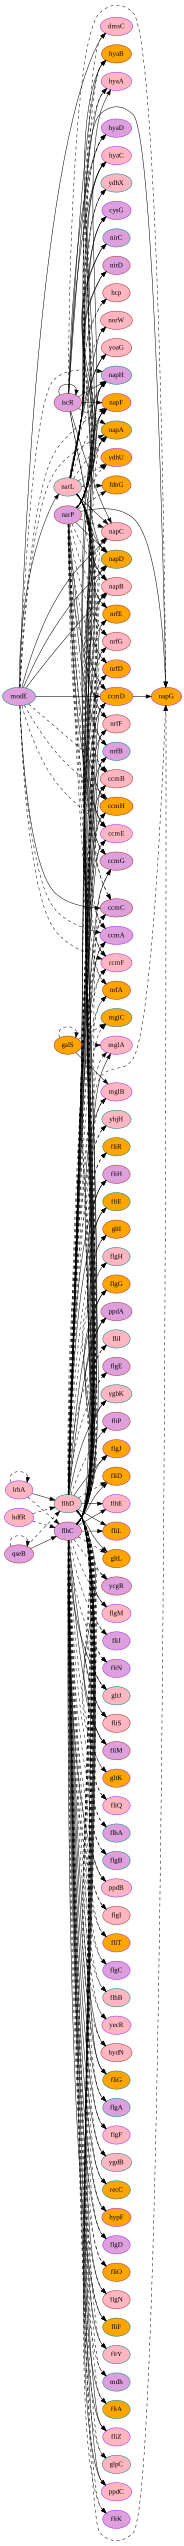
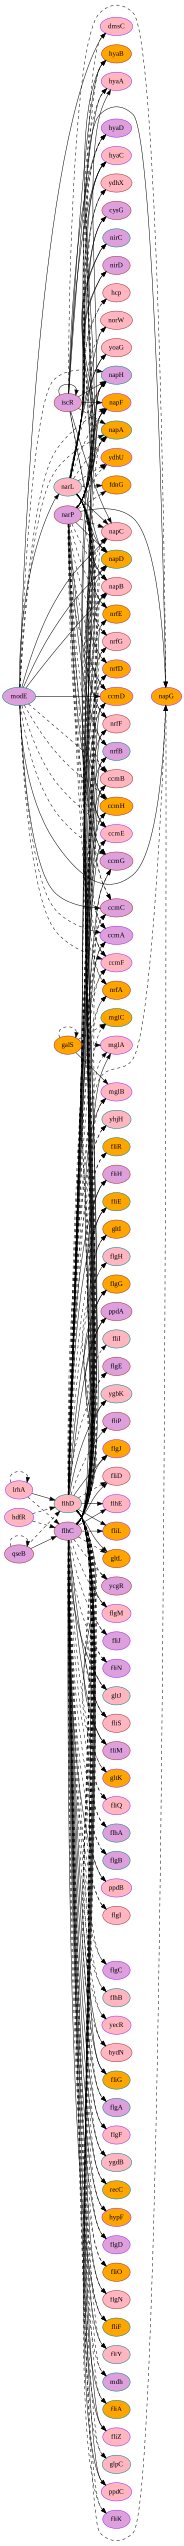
(116, 183) -> (116, 183)
(116, 210) -> (116, 210)
(140, 696) -> (110, 884)
none -> (43, 789)
(76, 1419) -> none
(116, 1476) -> (116, 1476)
(116, 1943) -> none
